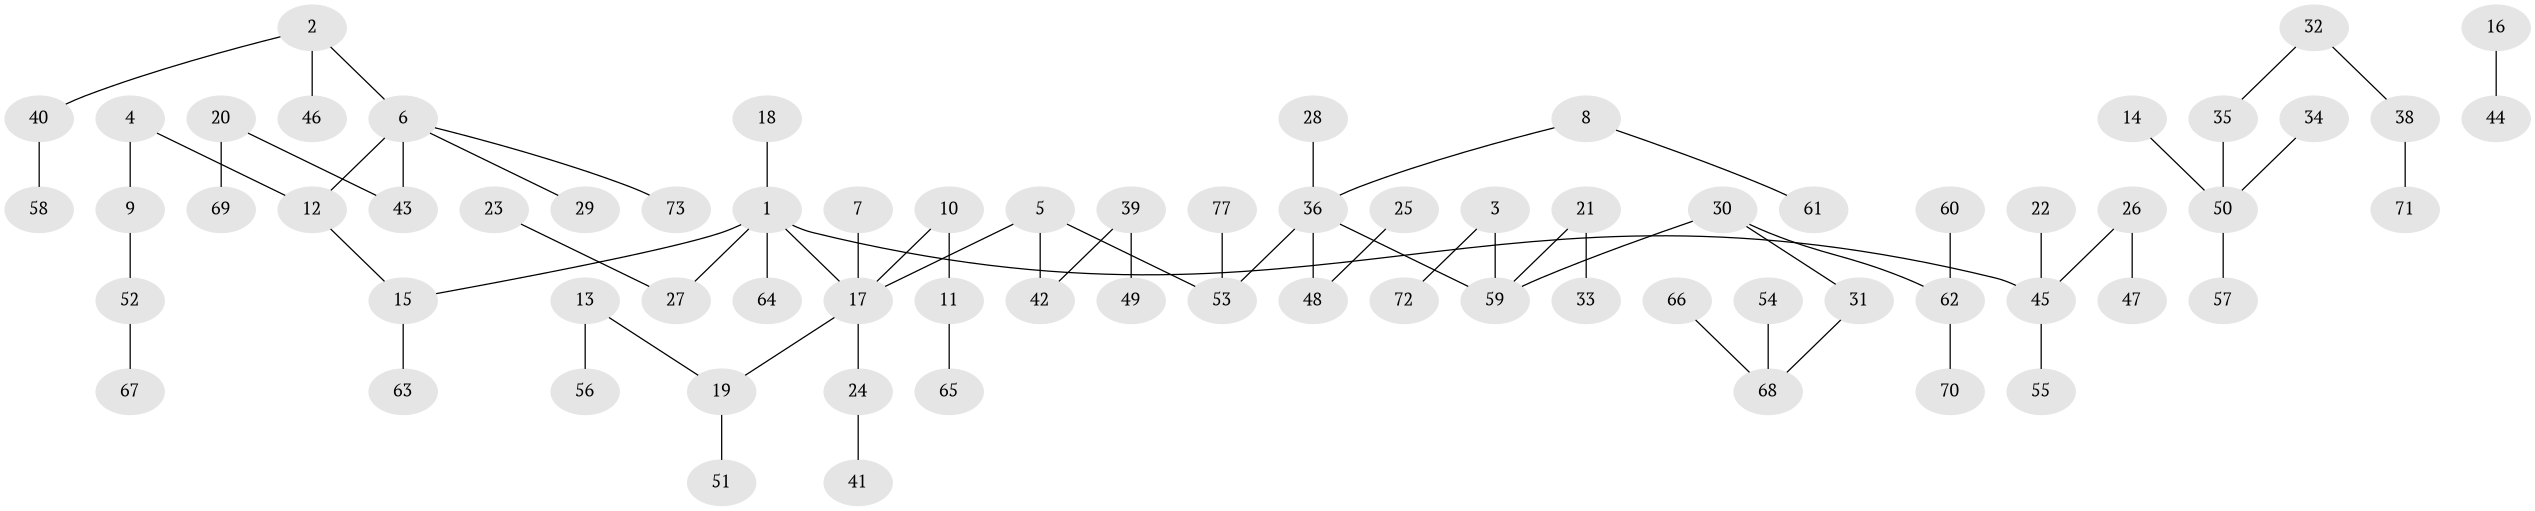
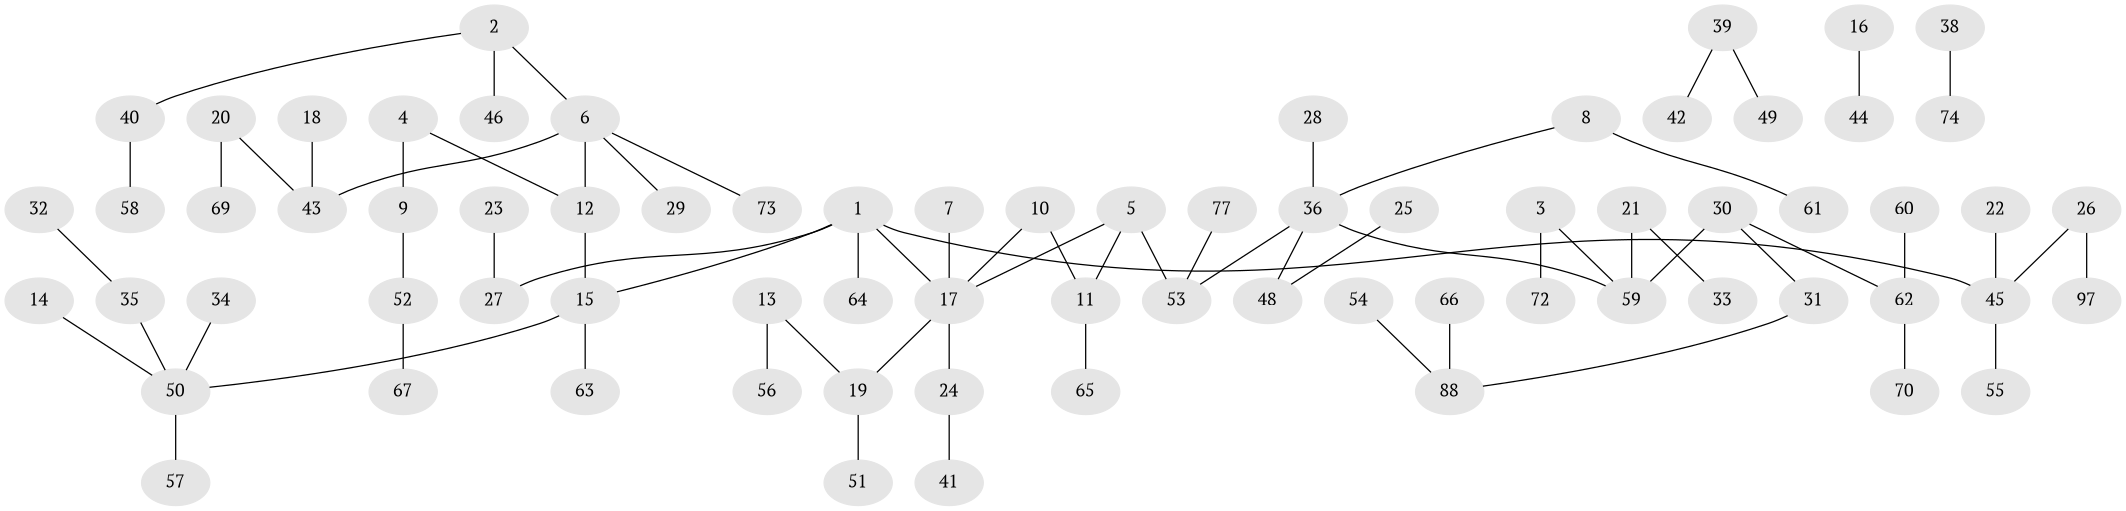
(2360, 73) -> none
(767, 164) -> (312, 164)
(2405, 210) -> (1950, 119)
(1040, 255) -> (1108, 255)
(2132, 301) -> (2087, 301)
none -> (386, 361)
(1768, 392) -> (1450, 392)
